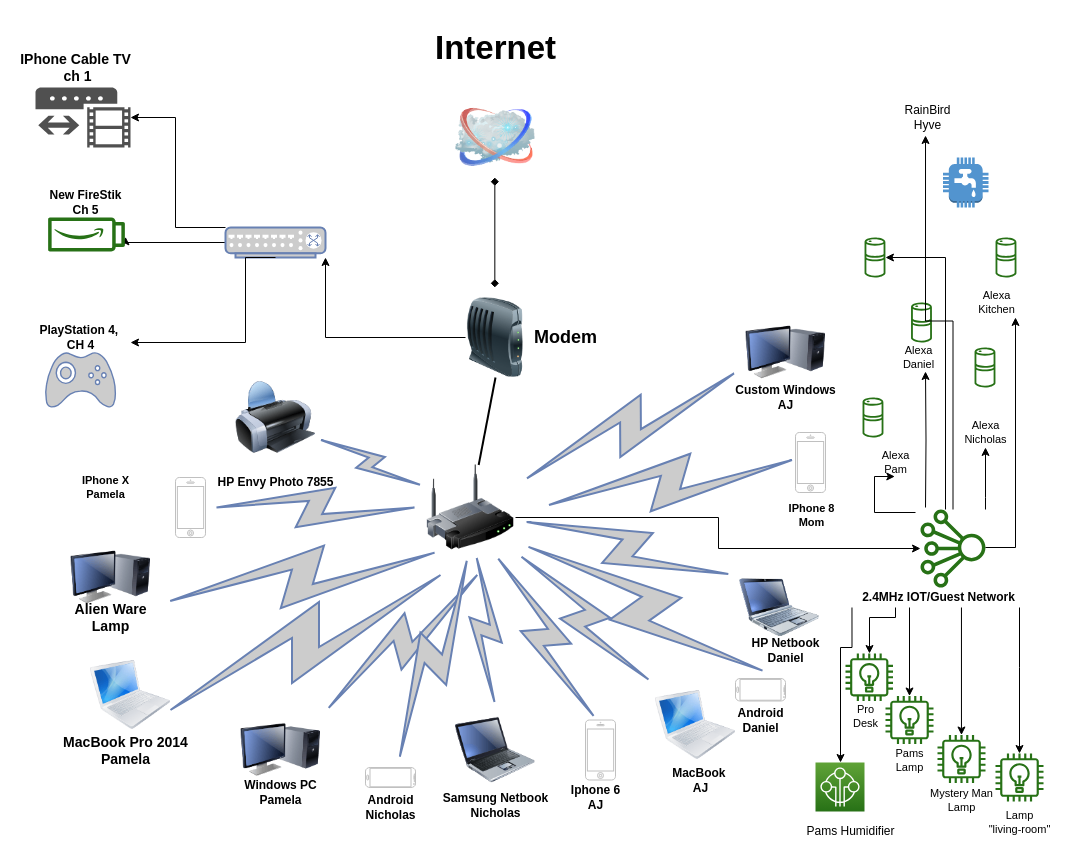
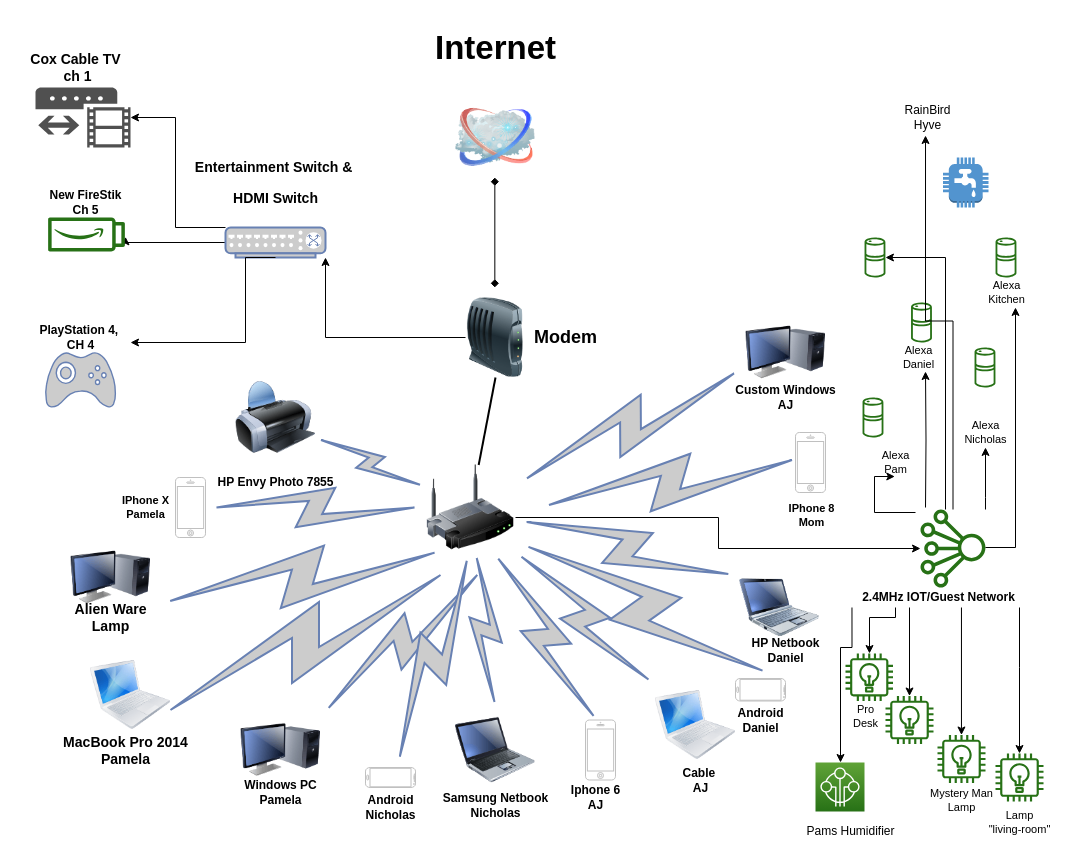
(76, 68) -> (76, 68)
none -> (276, 183)
(996, 302) -> (1006, 292)
(106, 488) -> (146, 508)
(910, 760) -> none
(701, 781) -> (701, 781)
